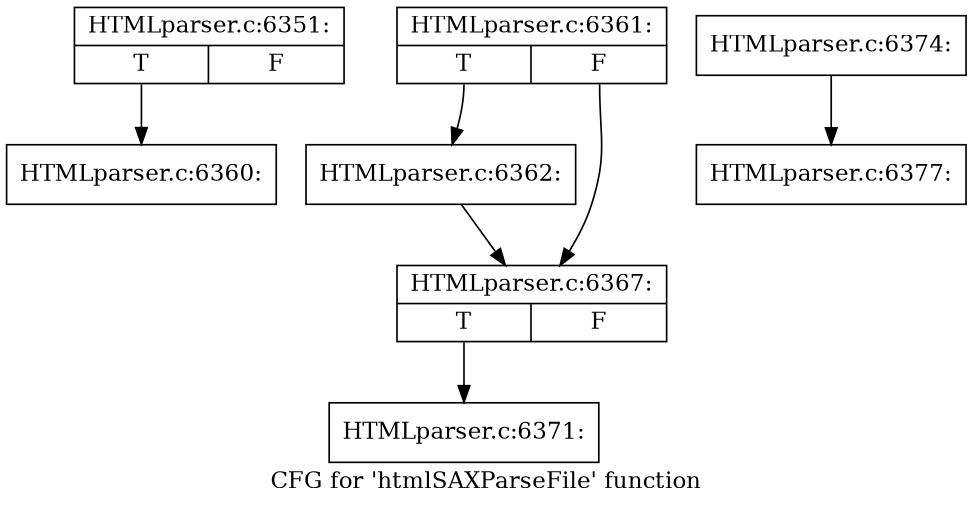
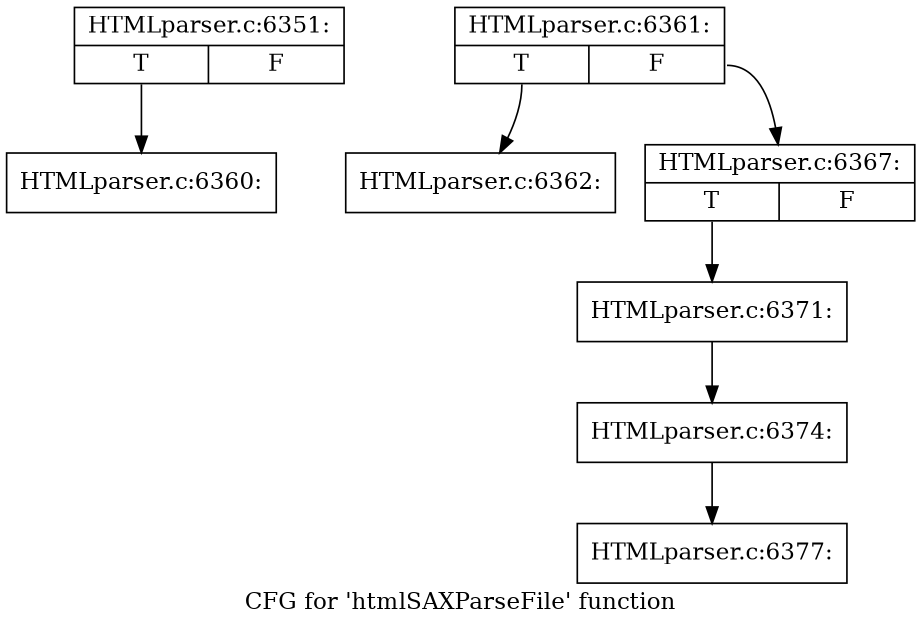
(478, 228) -> none
none -> (712, 364)
